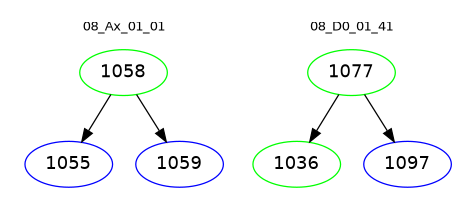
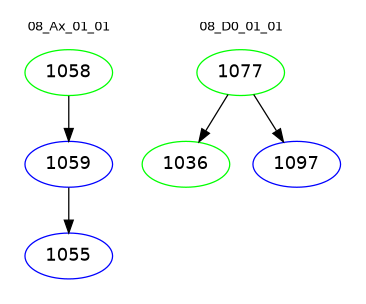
(352, 27) -> (241, 27)
(100, 113) -> (69, 204)
